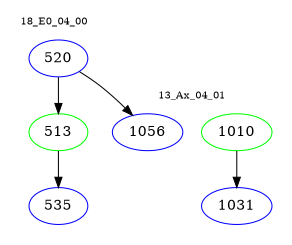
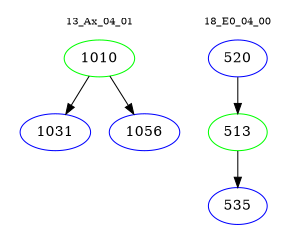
(111, 95) -> (119, 91)
